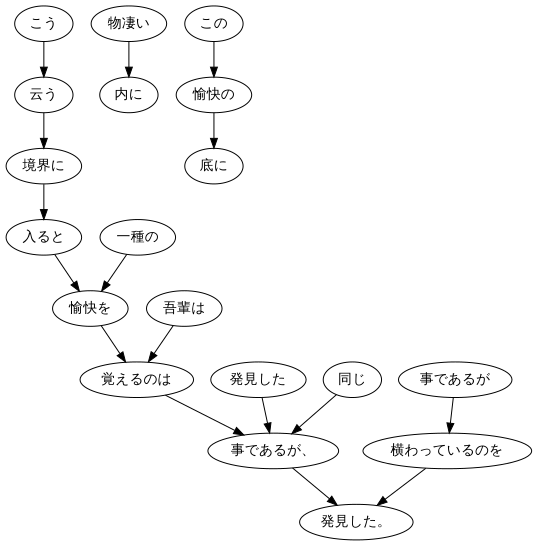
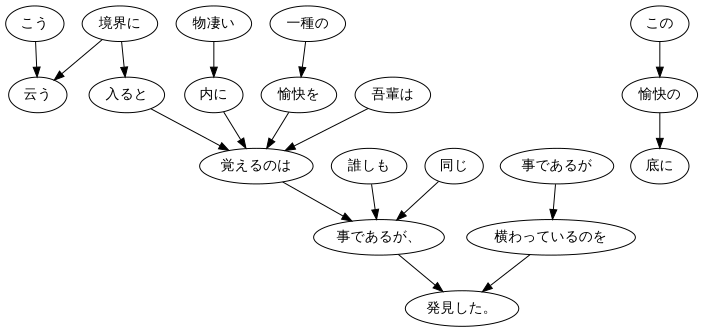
(44, 126) -> (82, 57)
none -> (232, 126)
(64, 269) -> (185, 127)
(258, 380) -> (369, 166)
